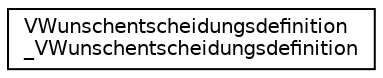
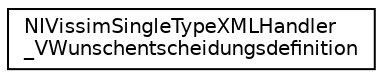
(191, 39) -> (191, 39)
